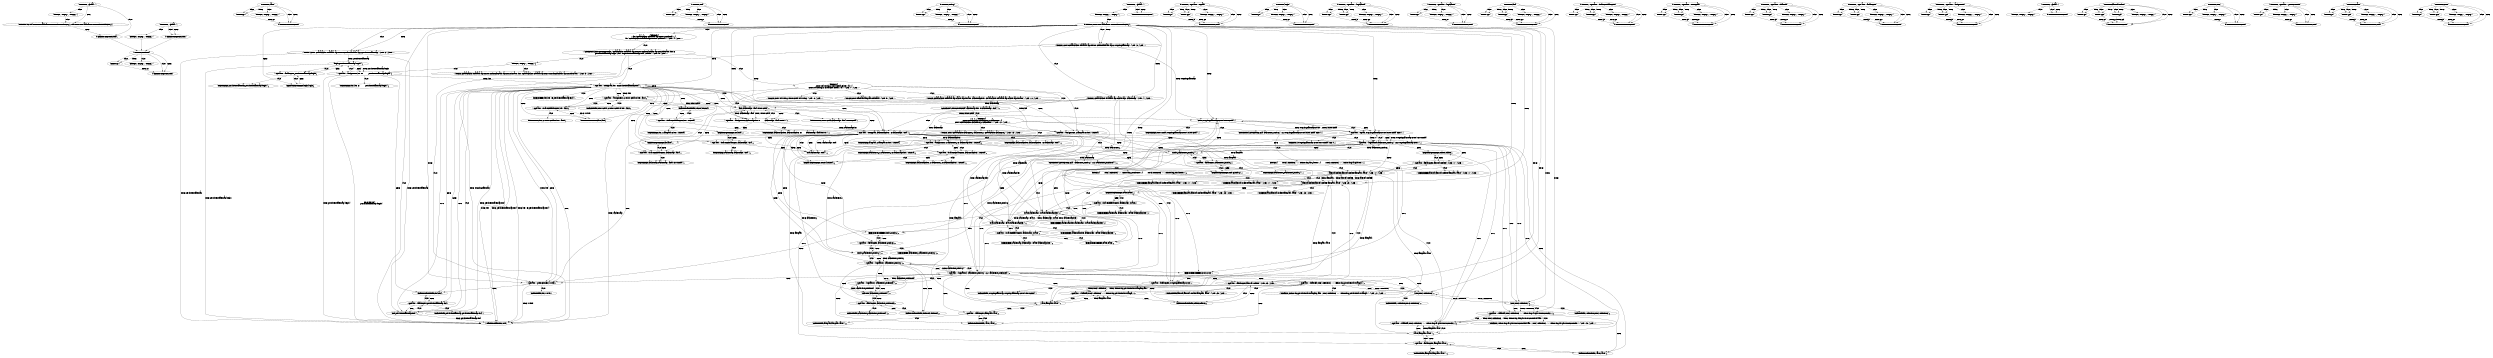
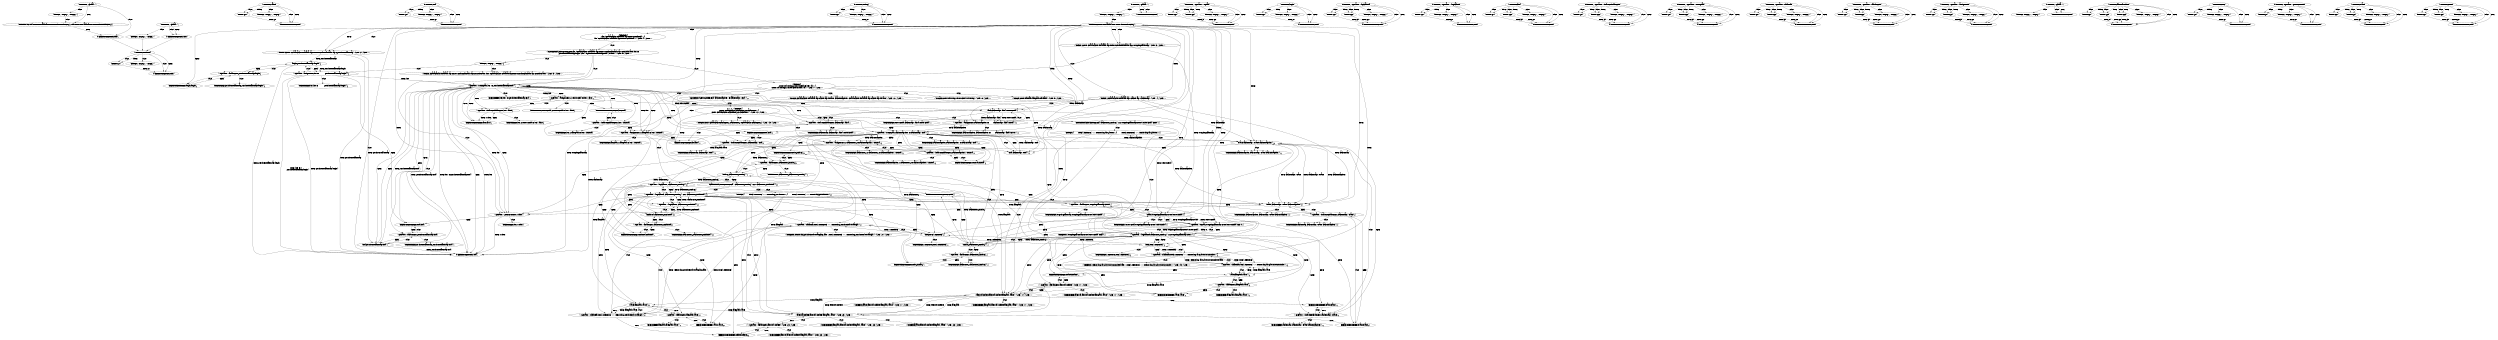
(717, 94) -> none
(772, 137) -> (666, 137)
(734, 148) -> (719, 148)
